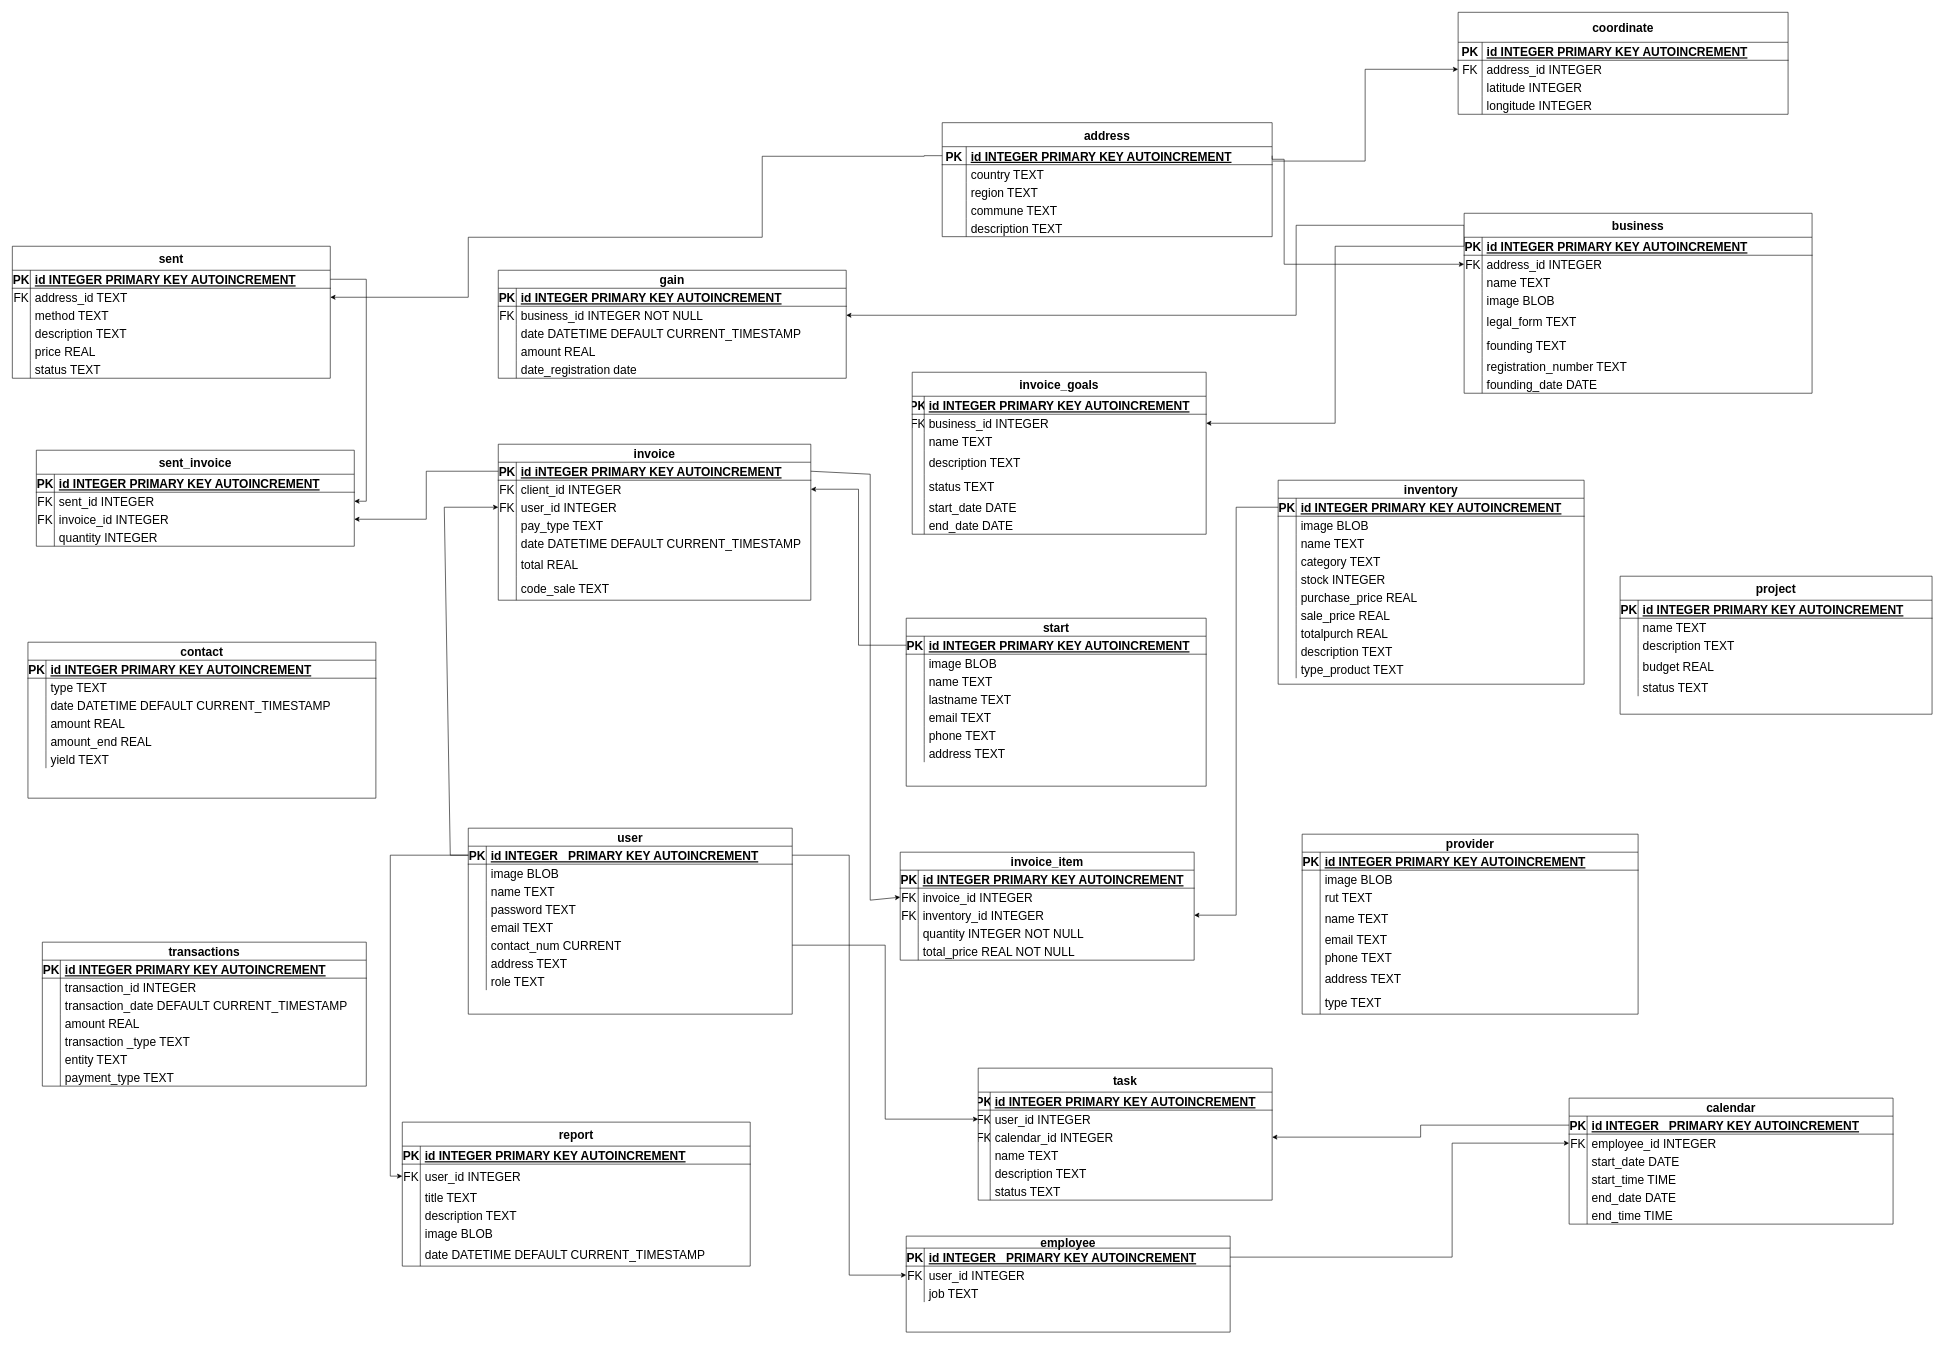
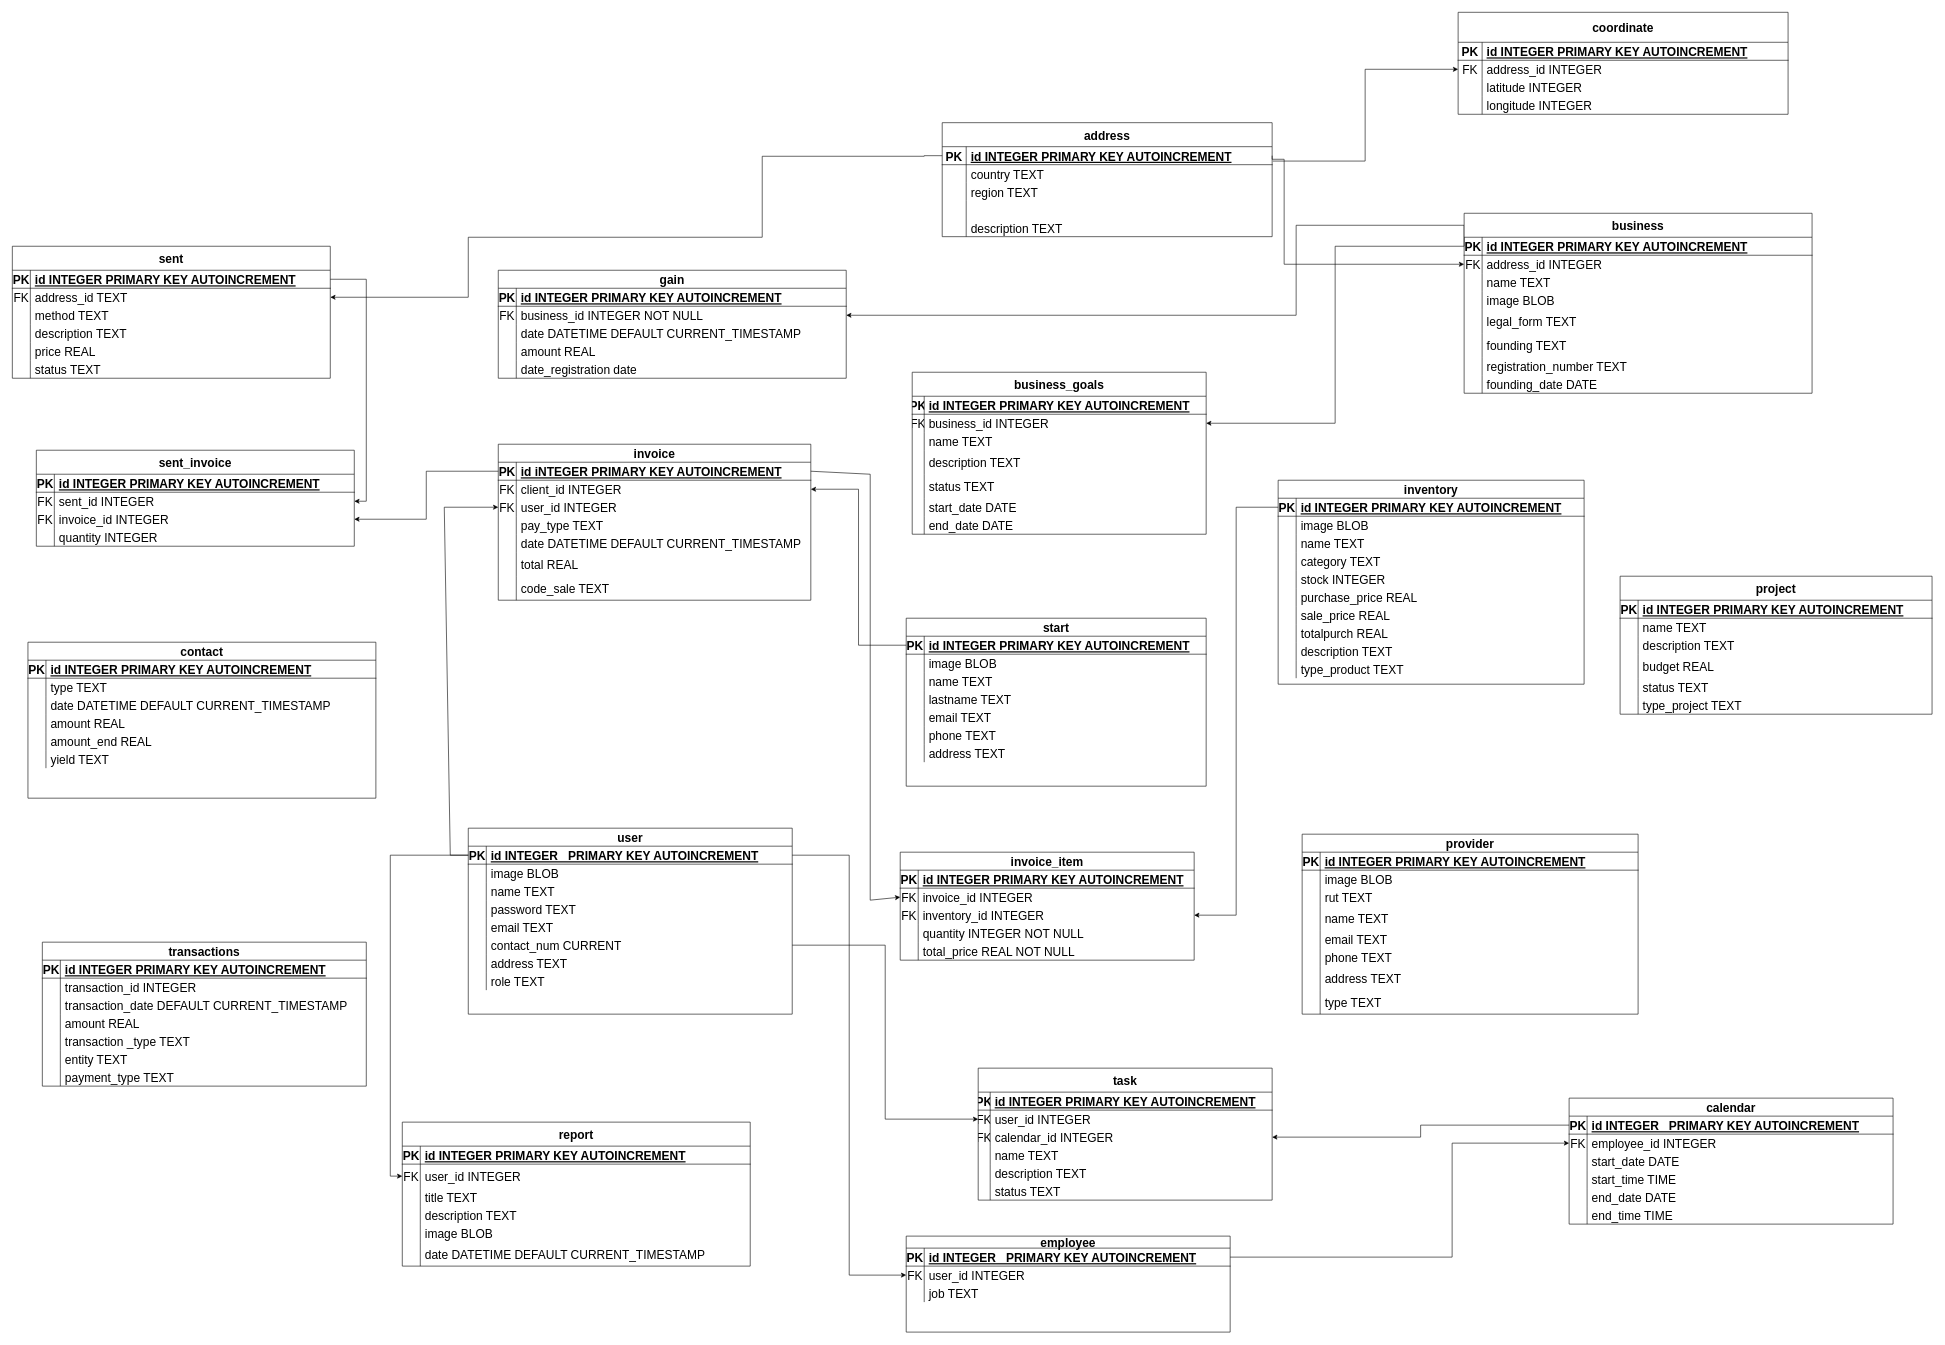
(1119, 210) -> none
(1059, 385) -> (1059, 385)
none -> (1785, 705)
